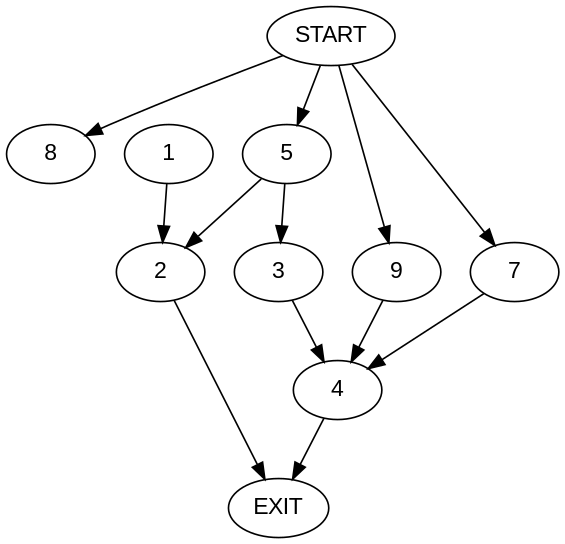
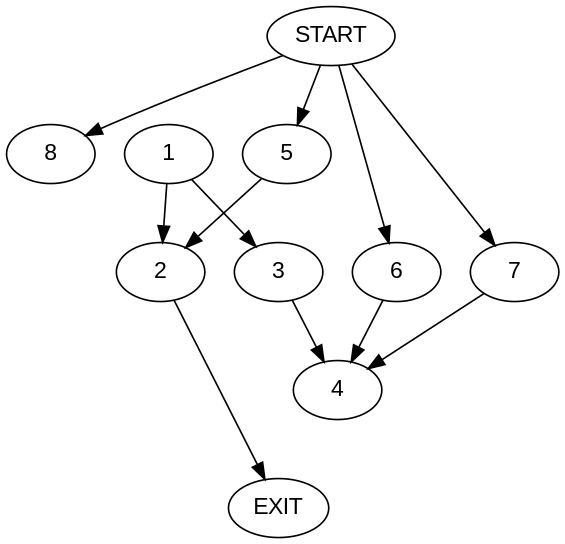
(283, 205) -> (217, 206)
(397, 272) -> (397, 272)
(312, 441) -> none
